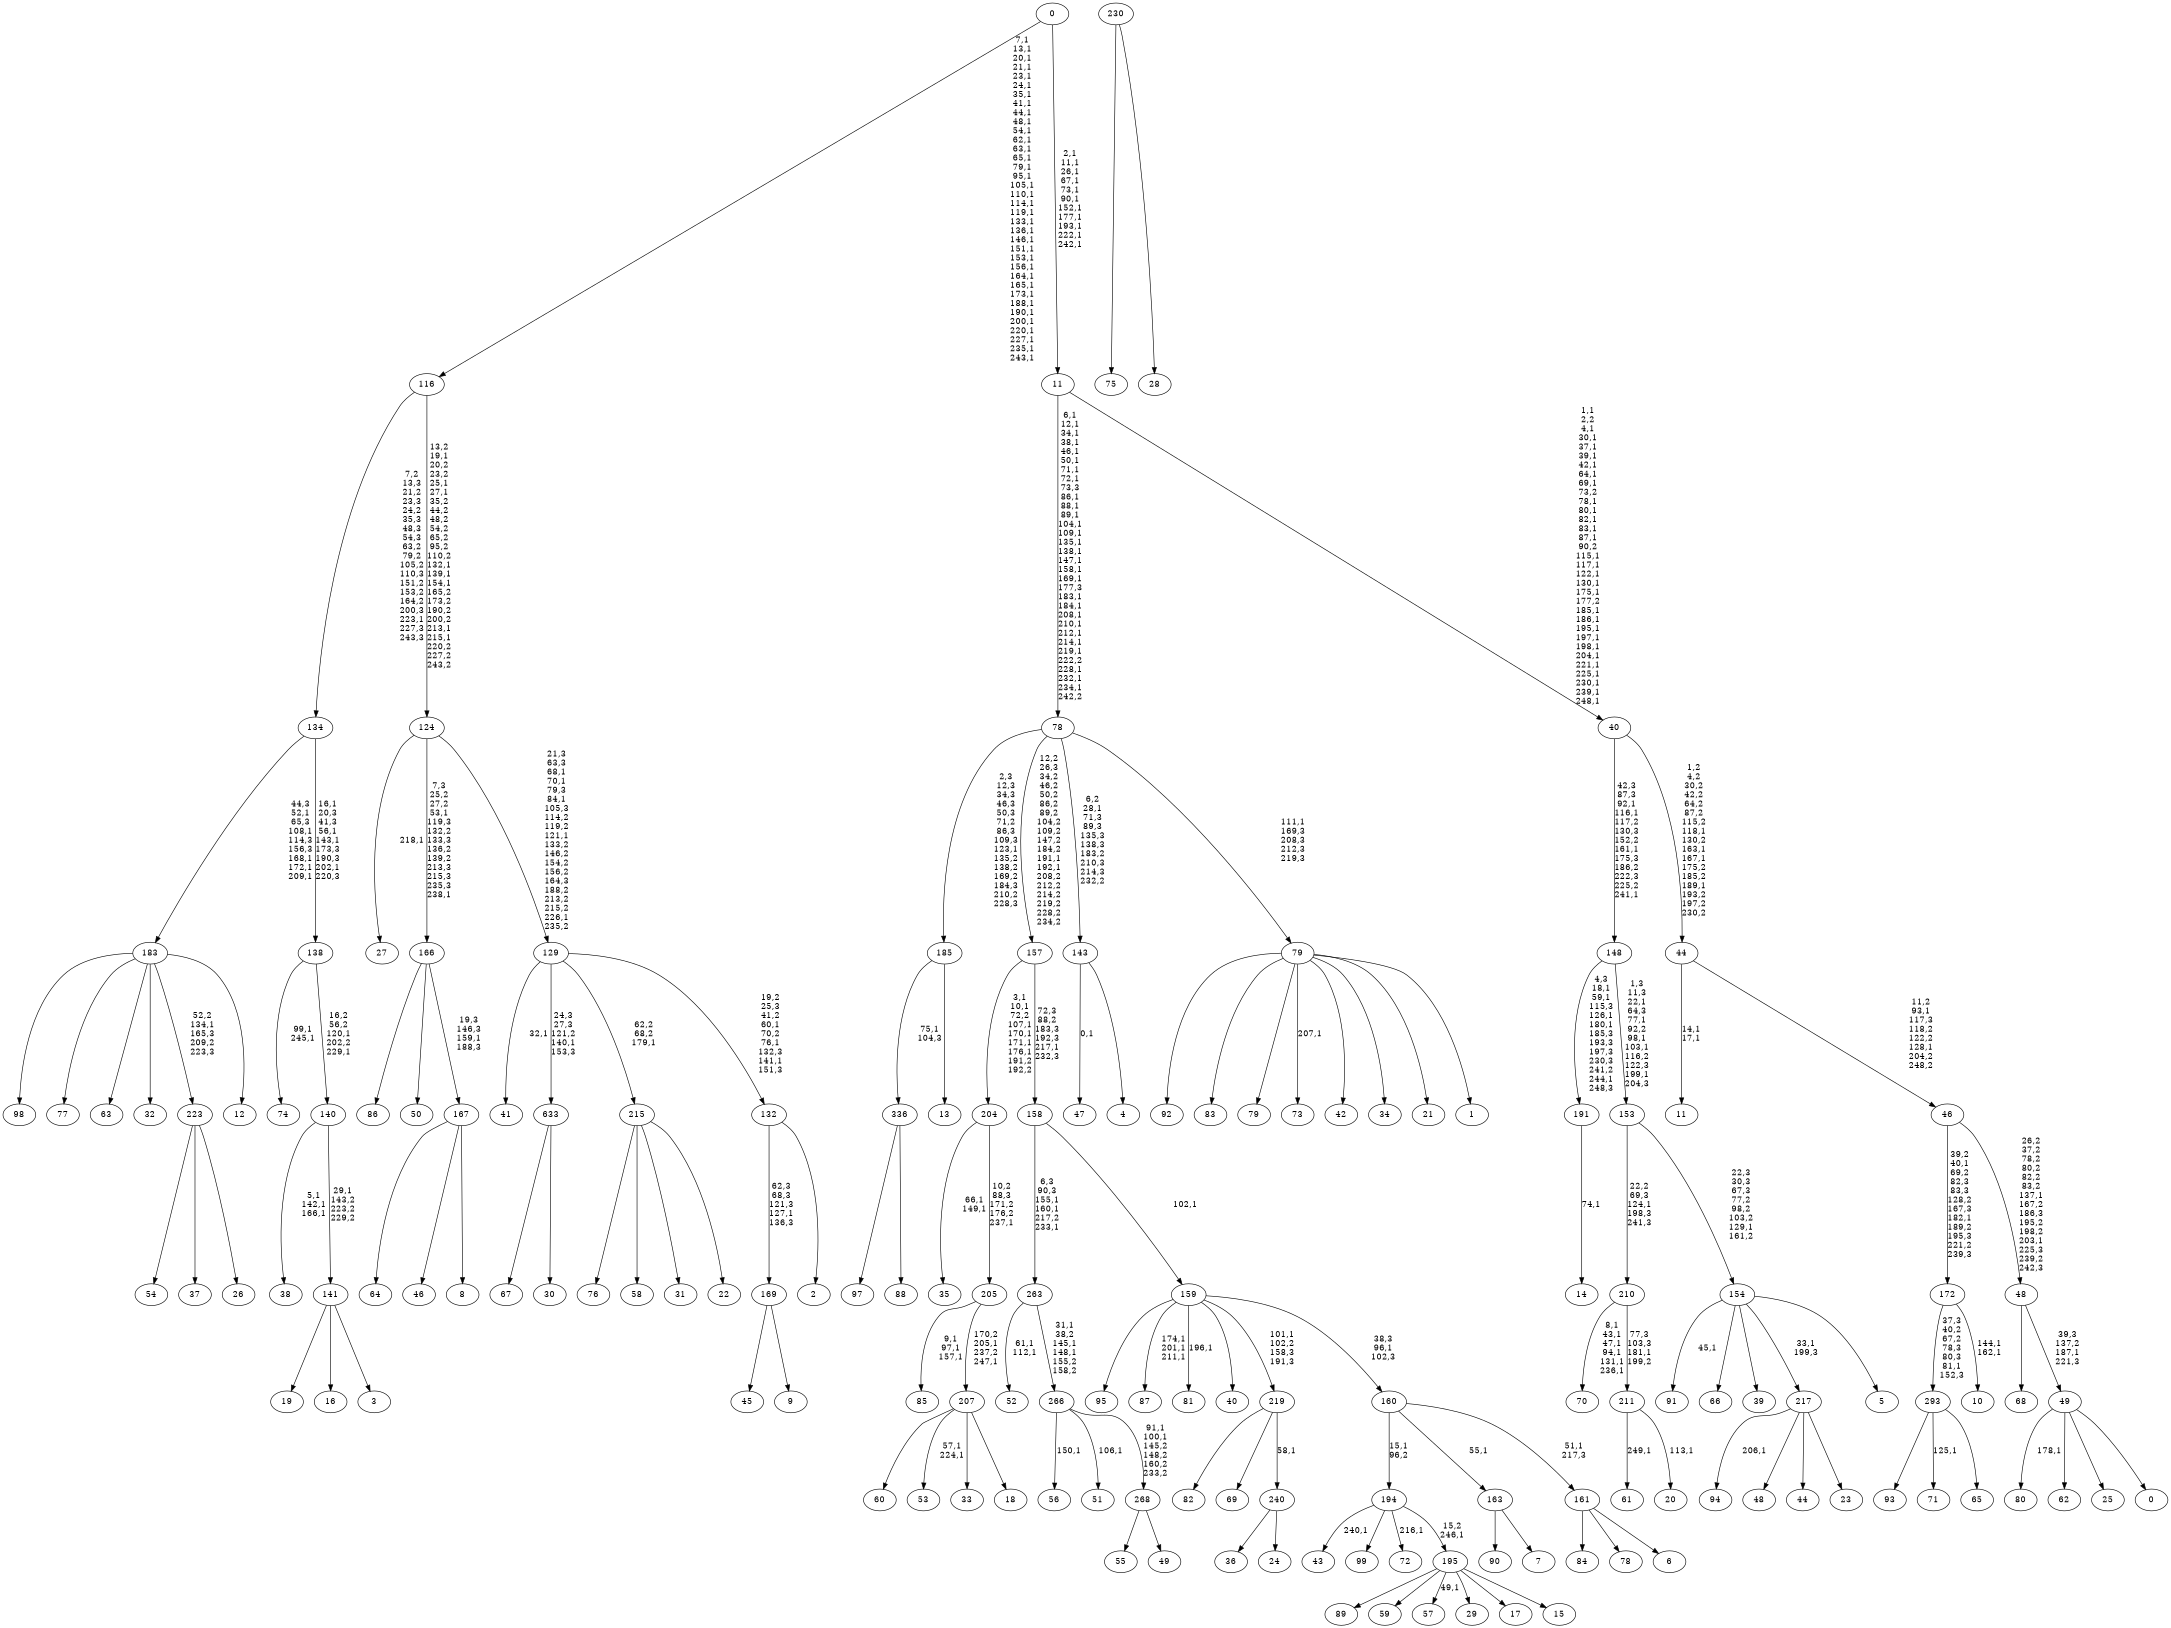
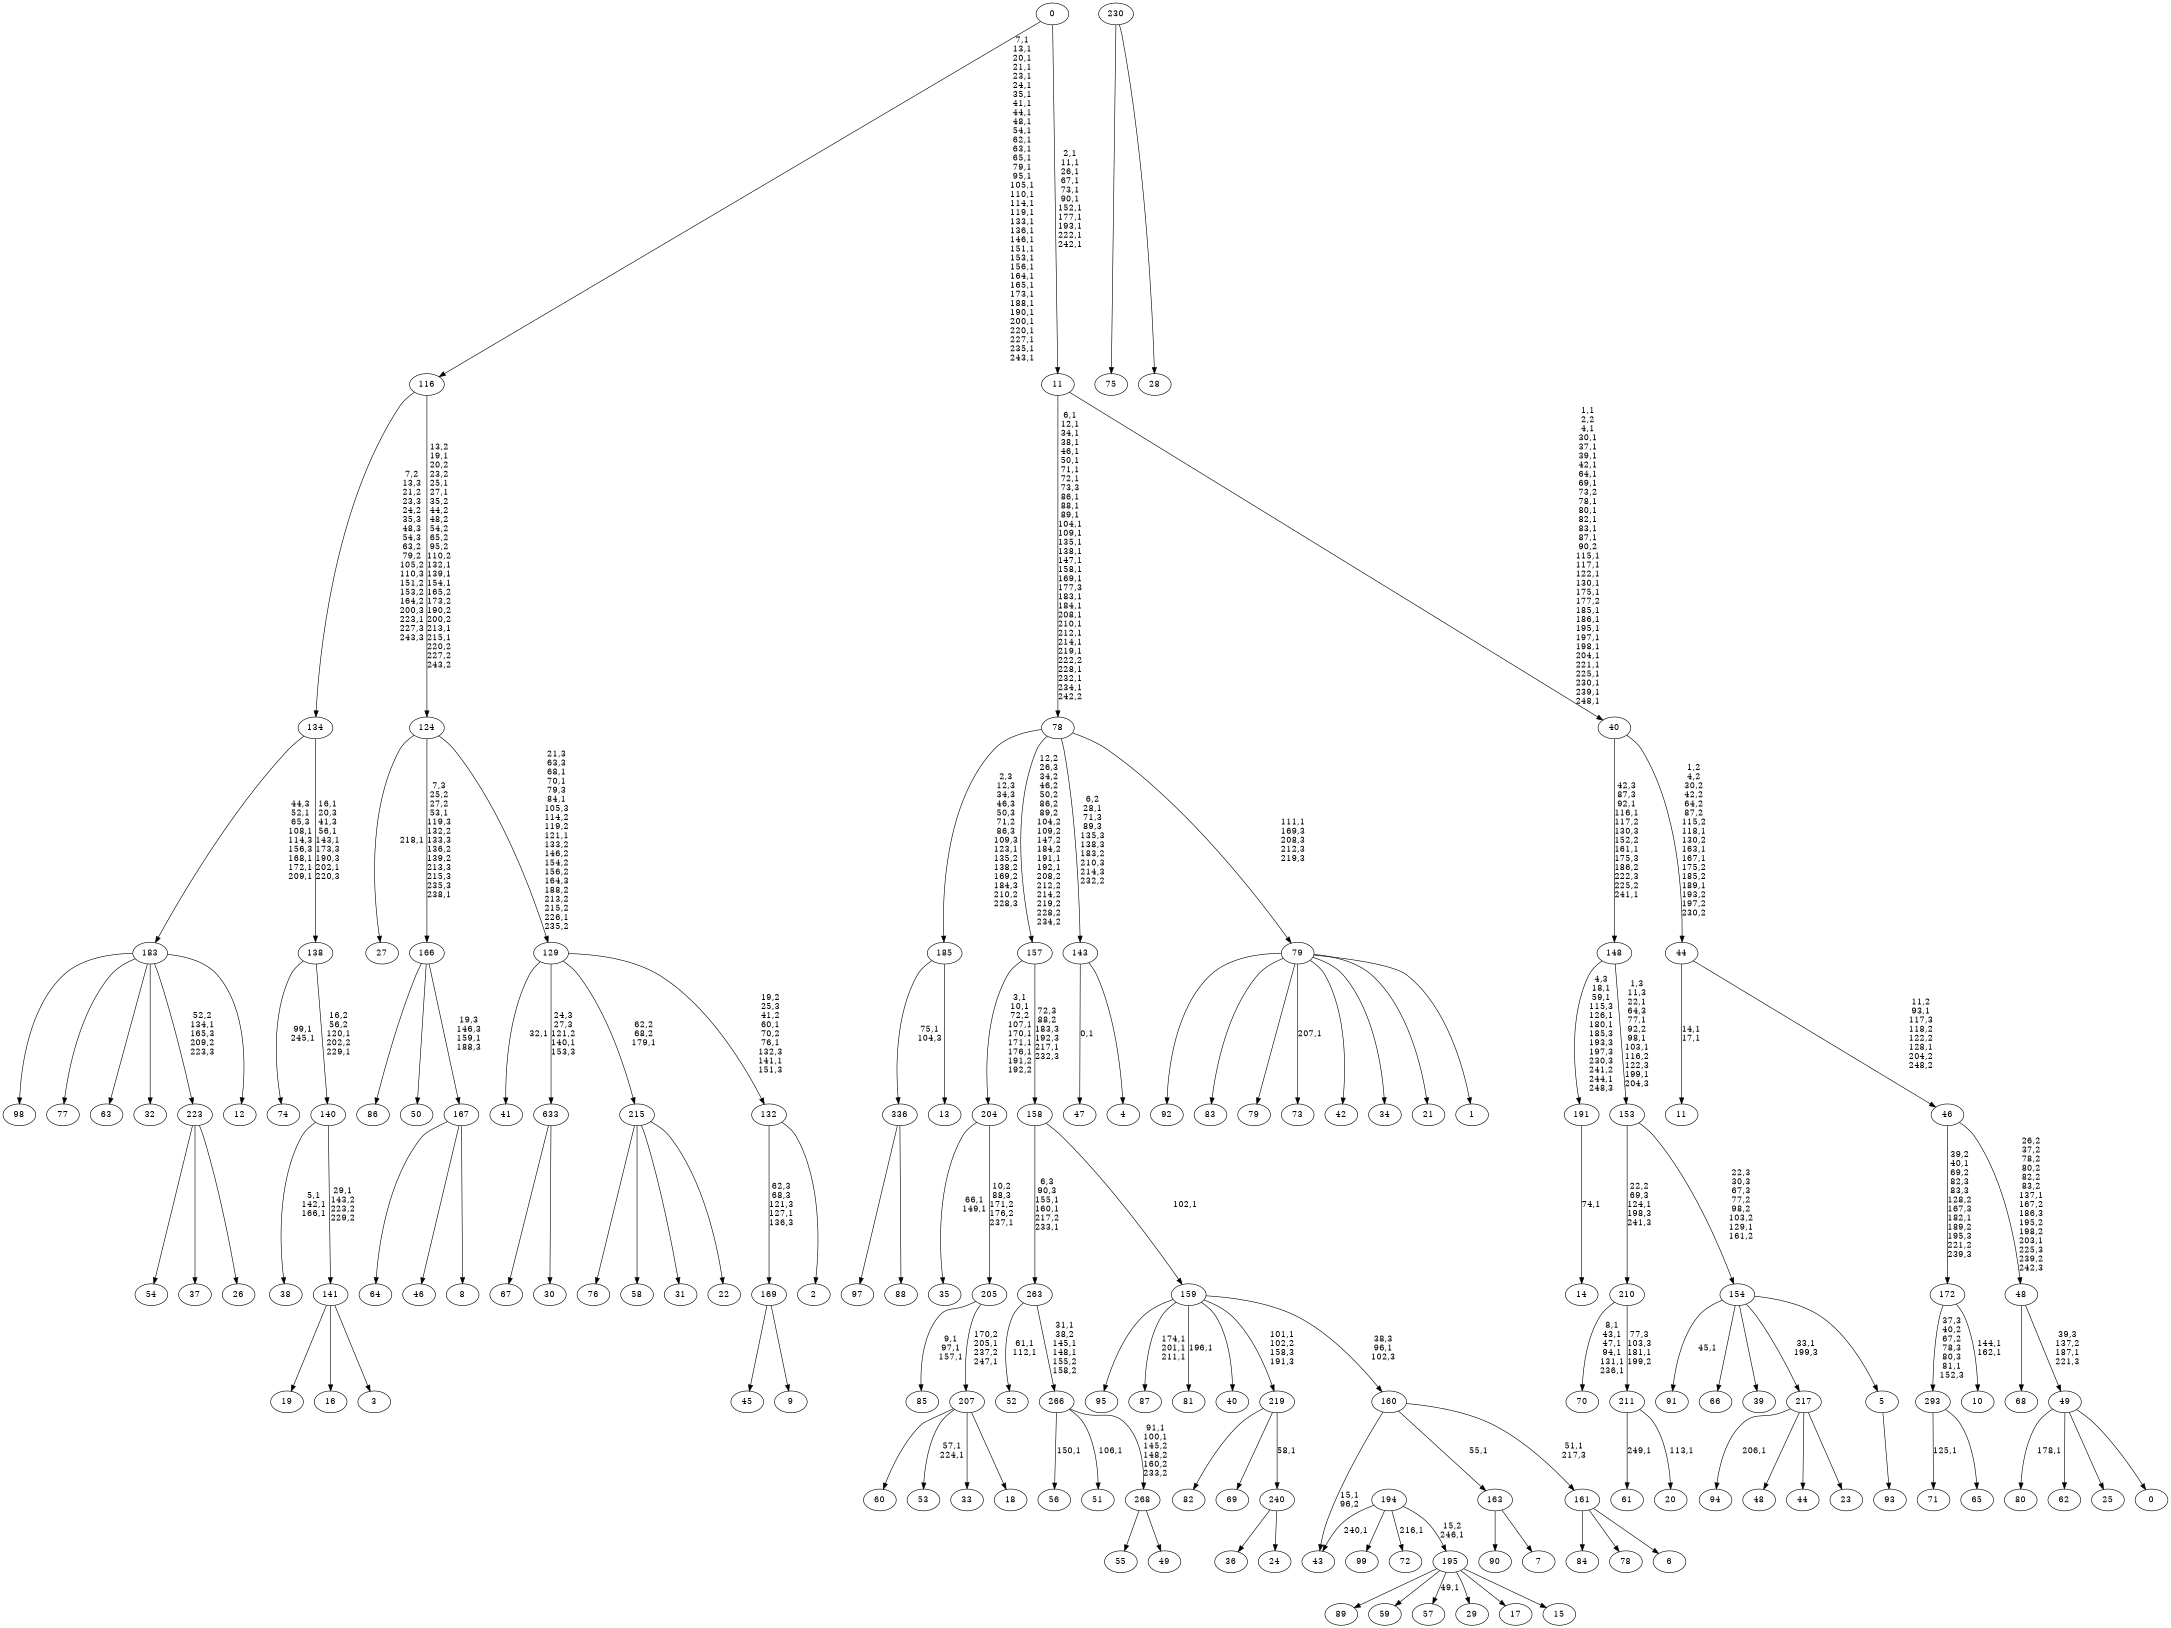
(1389, 1448) -> (1347, 1476)
(1913, 1448) -> (1886, 1448)
